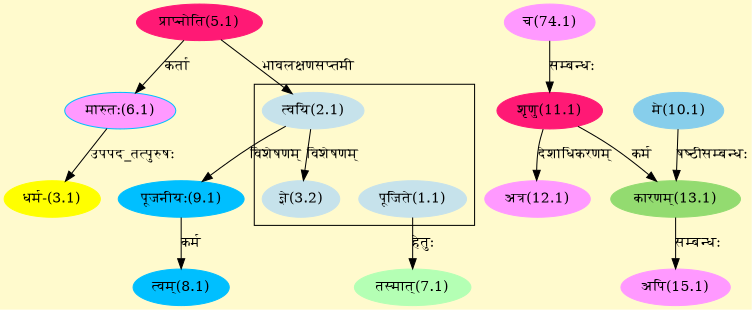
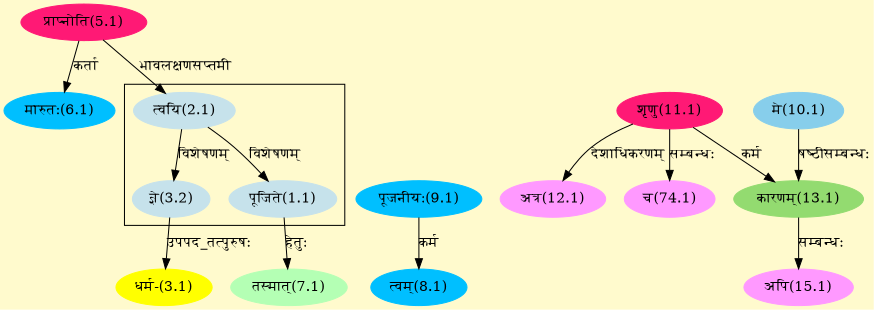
(550, 61) -> (670, 150)
(120, 111) -> (59, 111)
(247, 149) -> (236, 149)
(89, 151) -> (168, 238)
